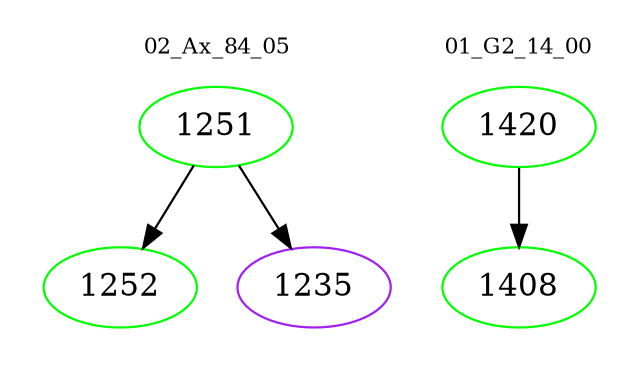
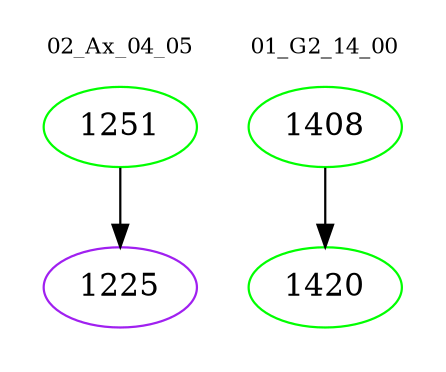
(217, 48) -> (120, 48)
(519, 196) -> (325, 196)
(120, 287) -> none
(314, 287) -> (120, 287)
